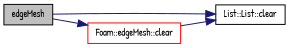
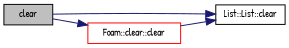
(28, 15) -> (28, 15)
(134, 33) -> (134, 33)
